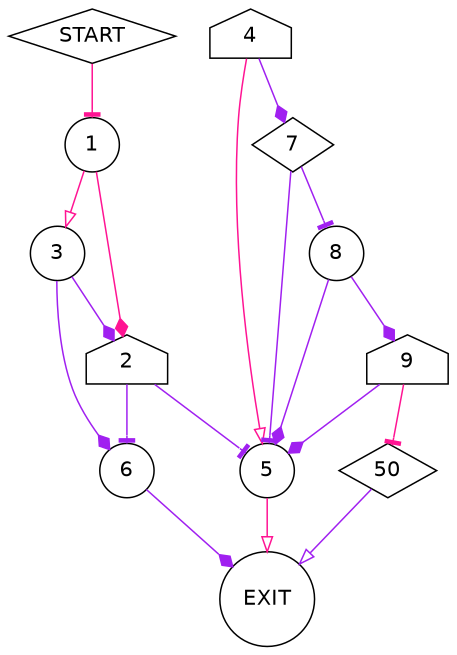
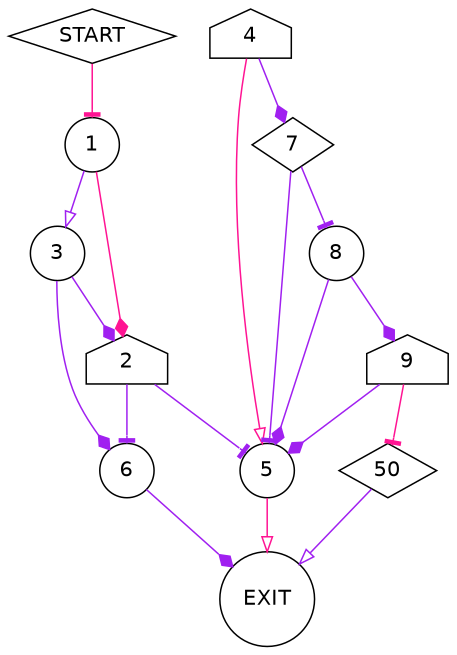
(77, 192) -> (77, 192)
